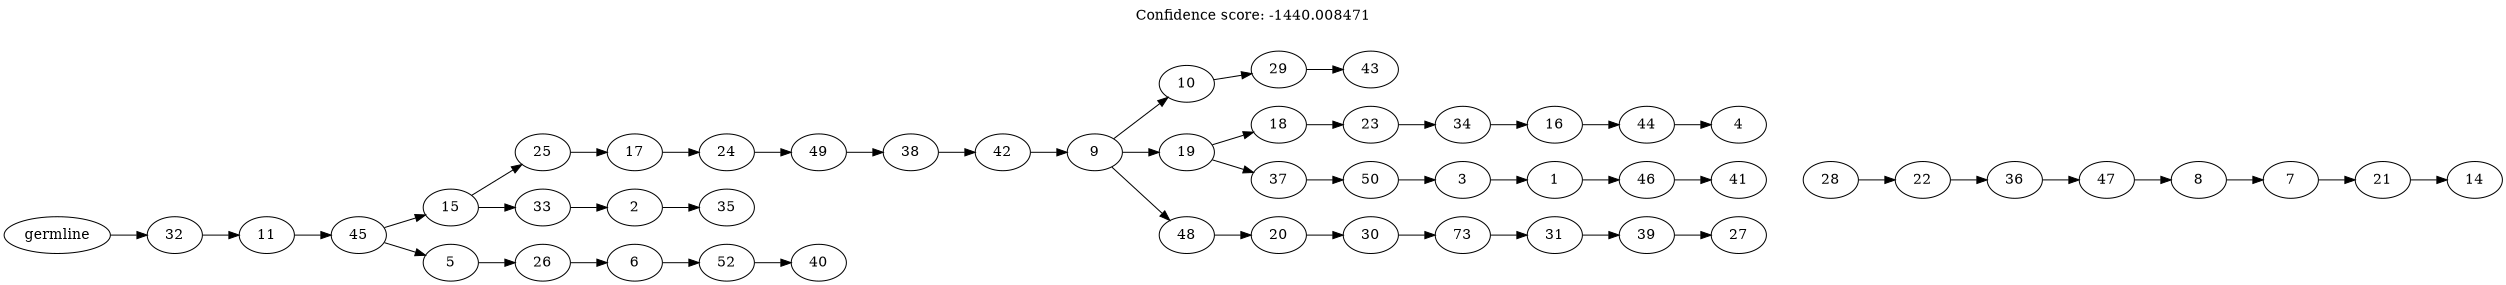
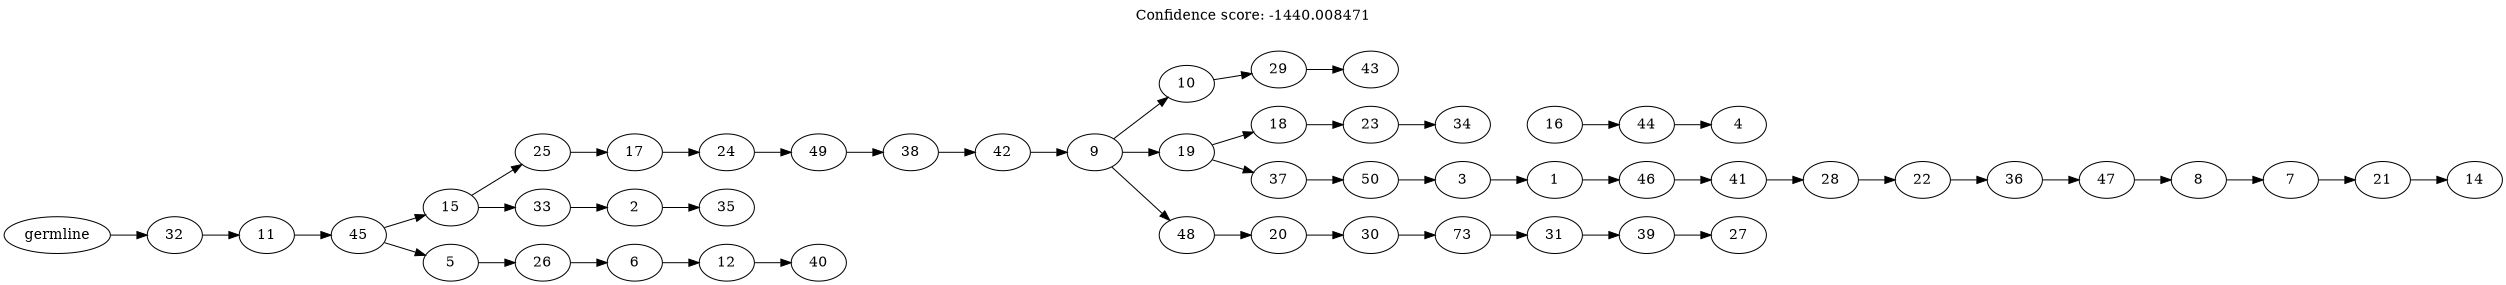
(1504, 125) -> none
none -> (1780, 180)
(727, 263) -> (727, 263)
